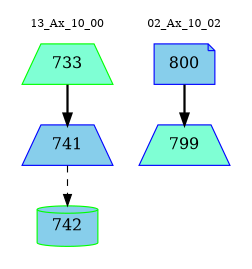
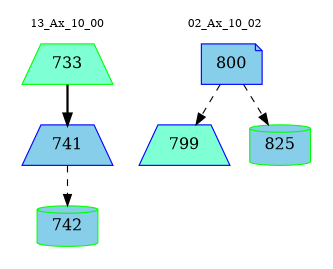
(184, 99) -> (211, 100)
none -> (280, 145)
